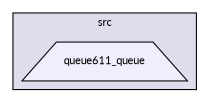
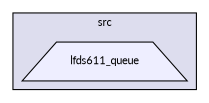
(105, 62) -> (105, 62)
